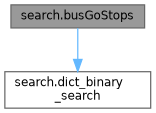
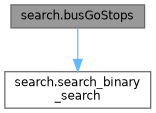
(78, 90) -> (78, 90)
